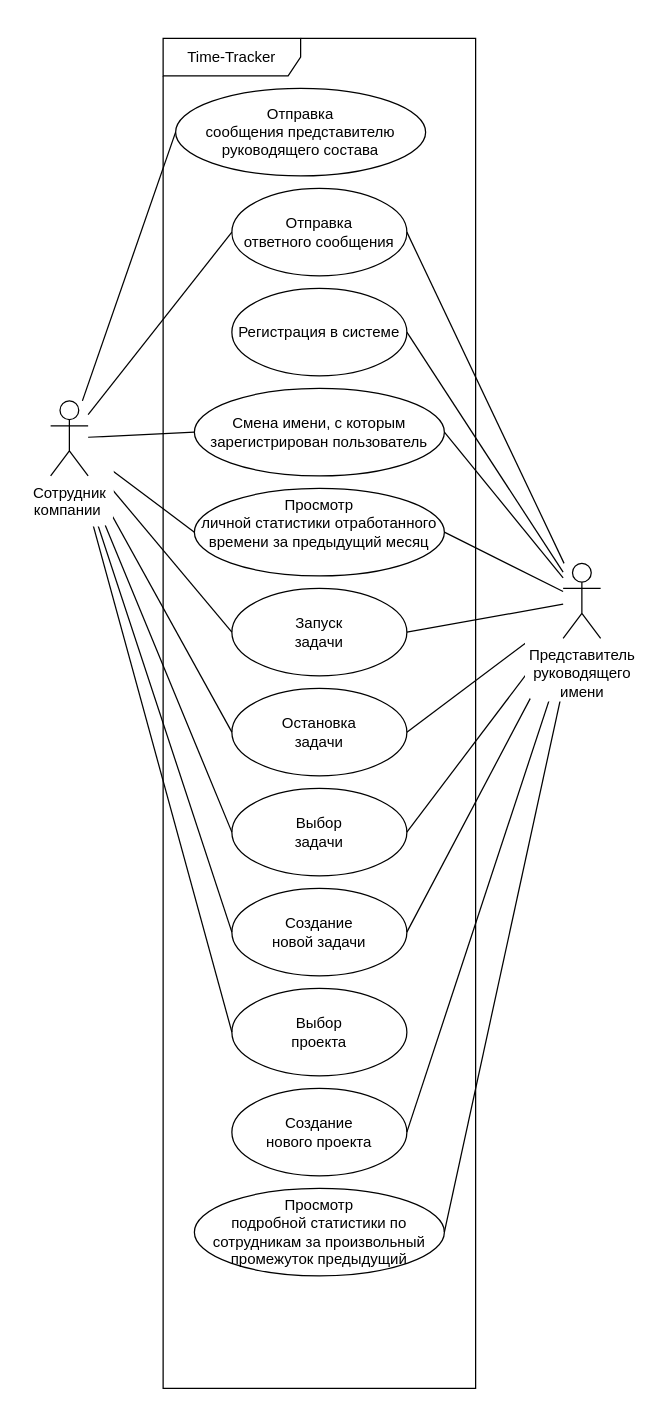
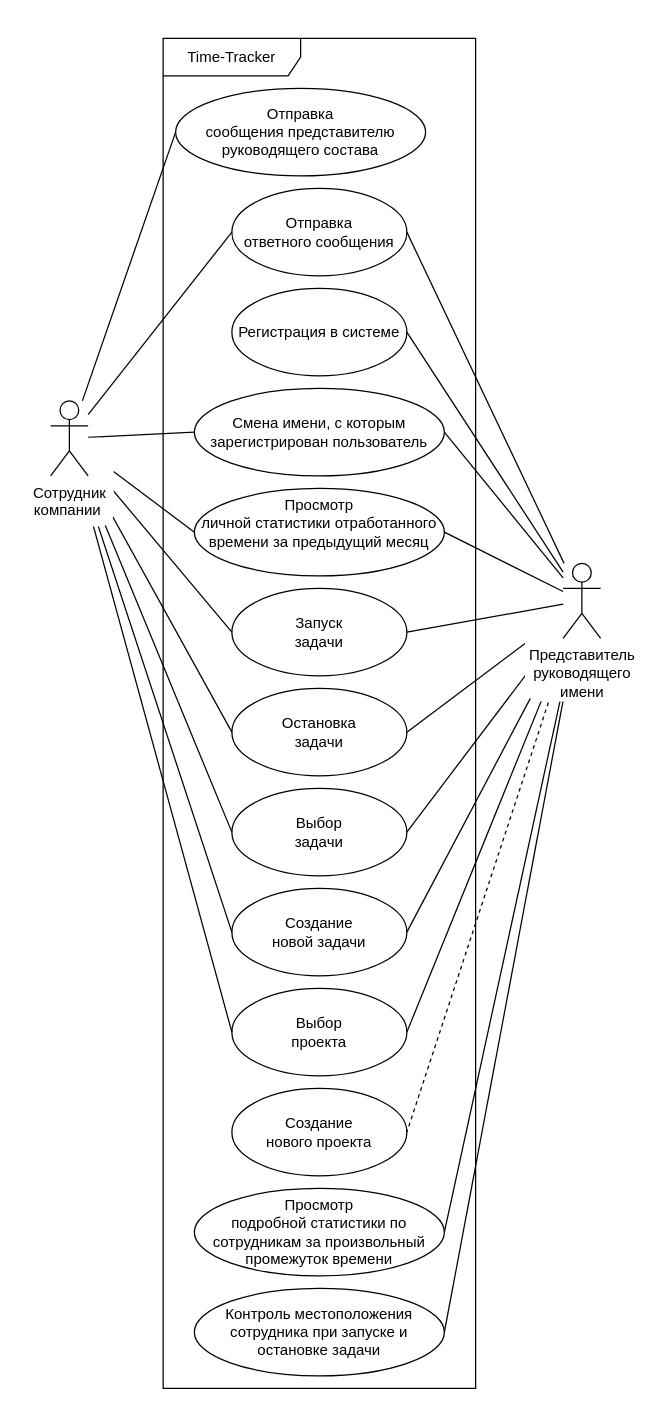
(513, 808) -> (513, 808)
none -> (520, 927)
none -> (440, 950)
(319, 1232) -> (319, 1232)
none -> (319, 1332)
